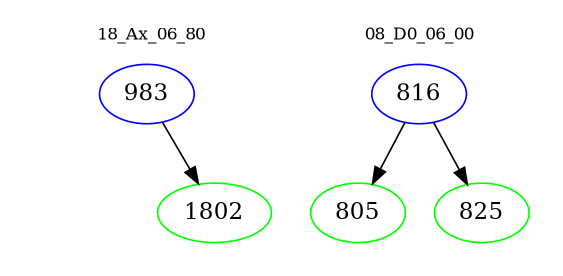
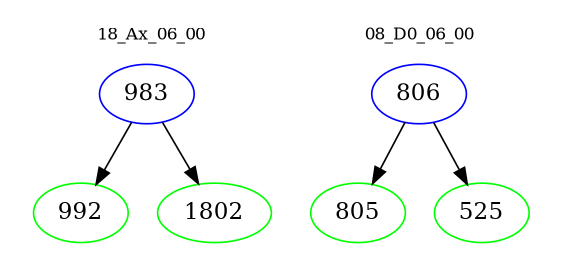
(152, 35) -> (152, 35)
(419, 94) -> (419, 94)
none -> (81, 213)
(482, 213) -> (482, 213)
